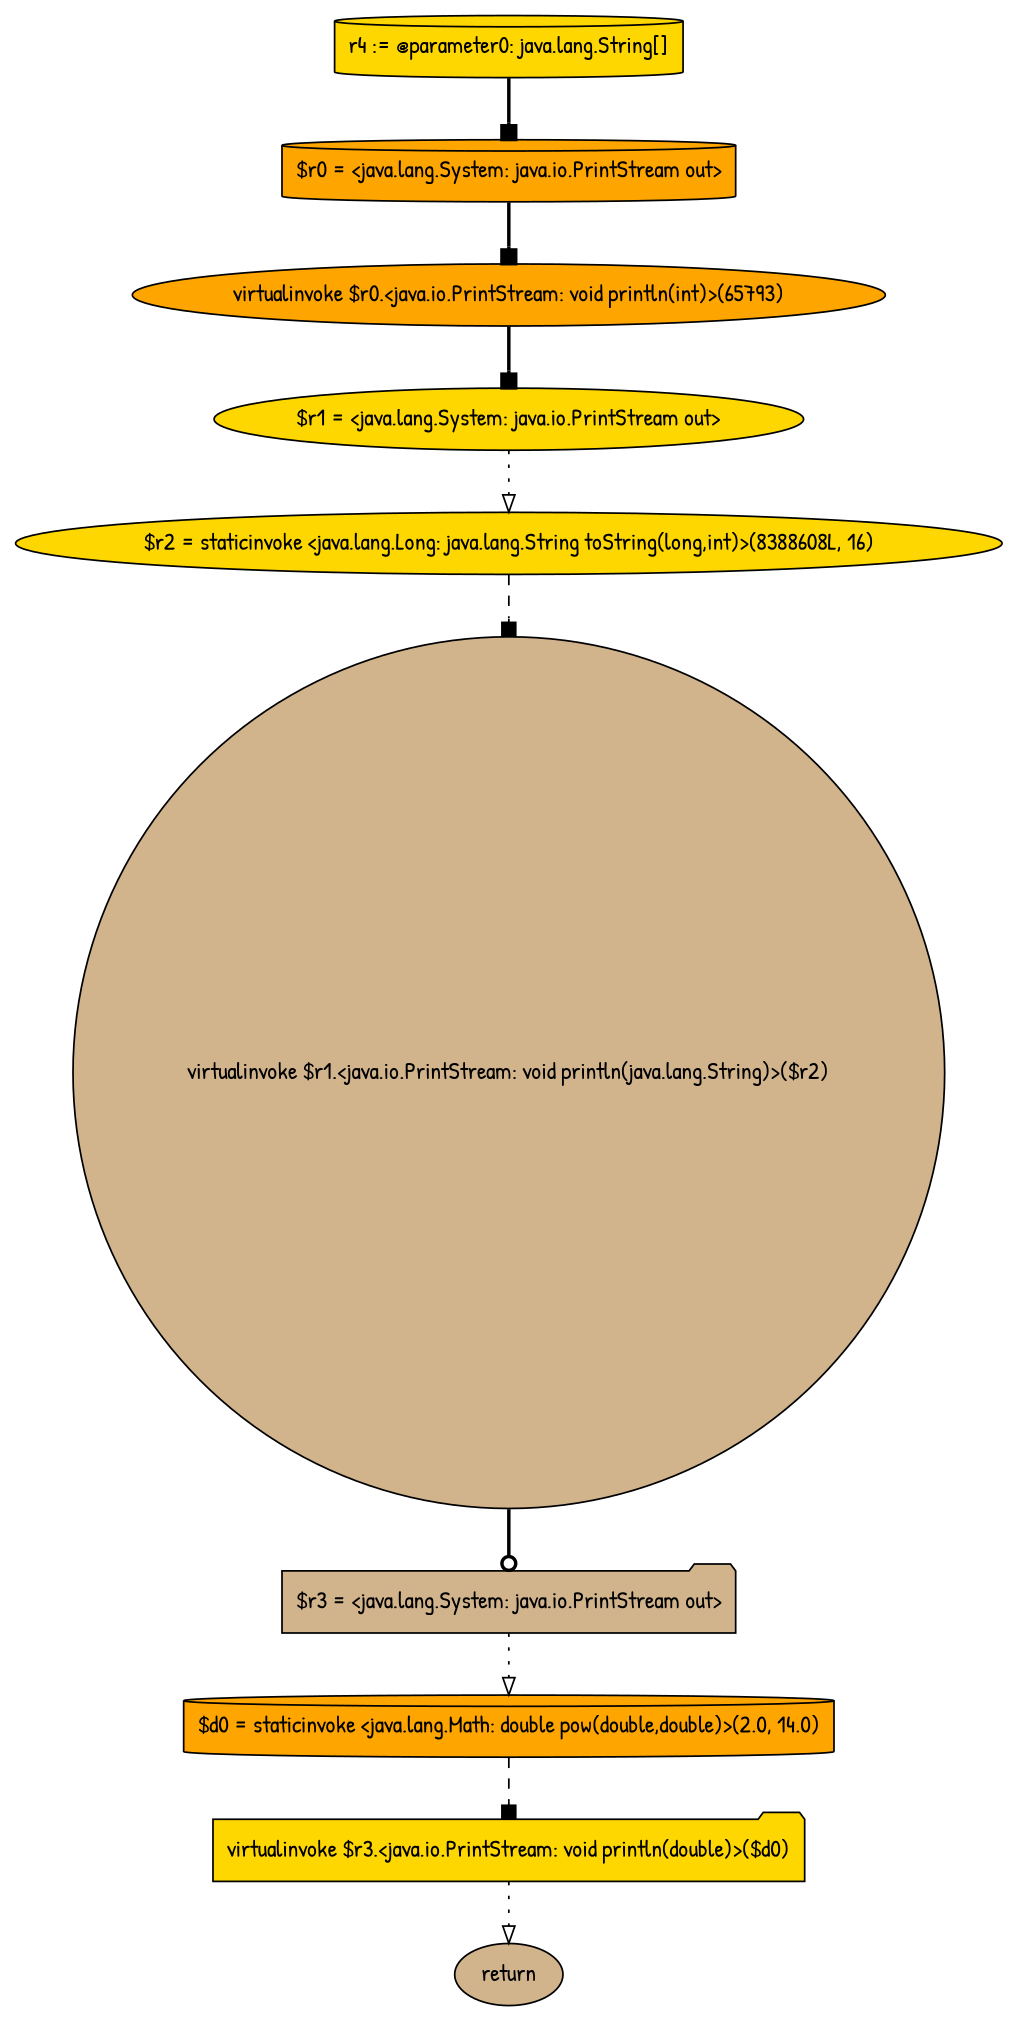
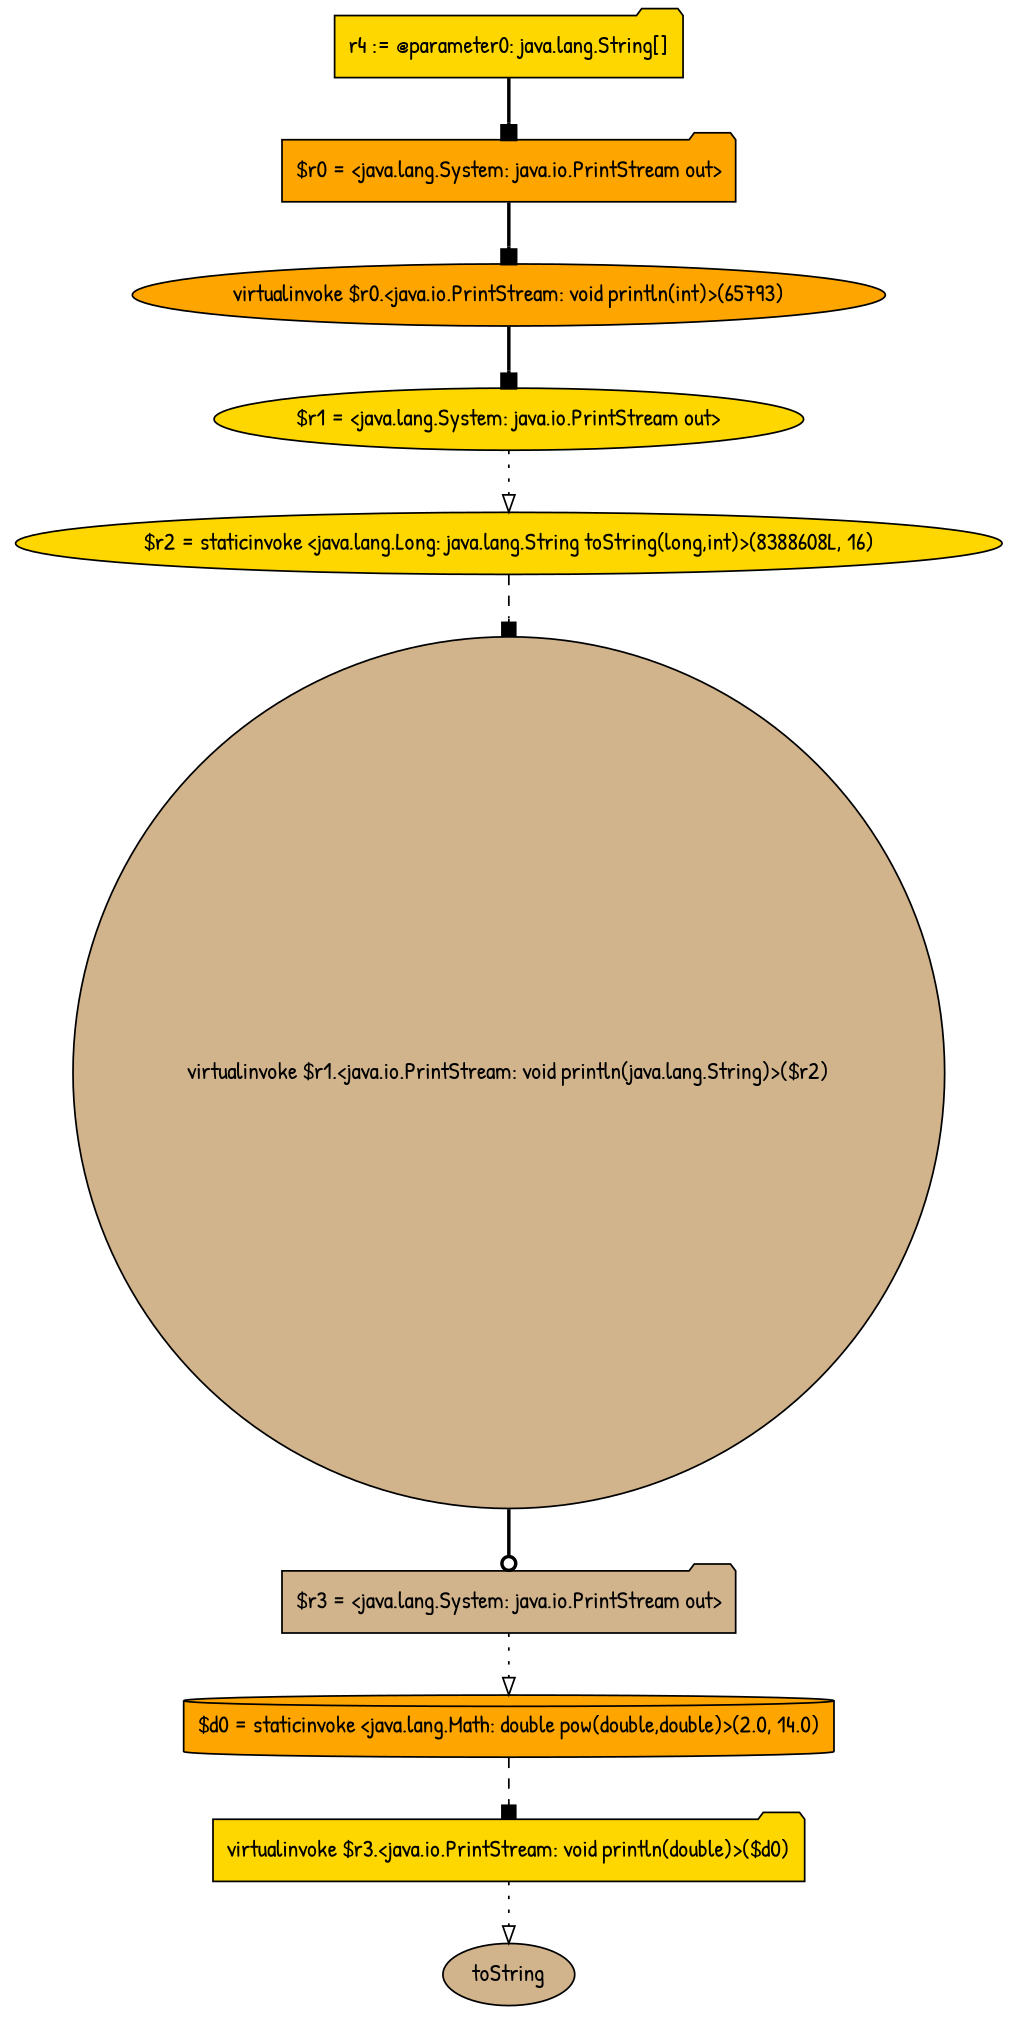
(509, 47) -> (509, 47)
(509, 171) -> (509, 171)
(509, 1975) -> (509, 1975)
